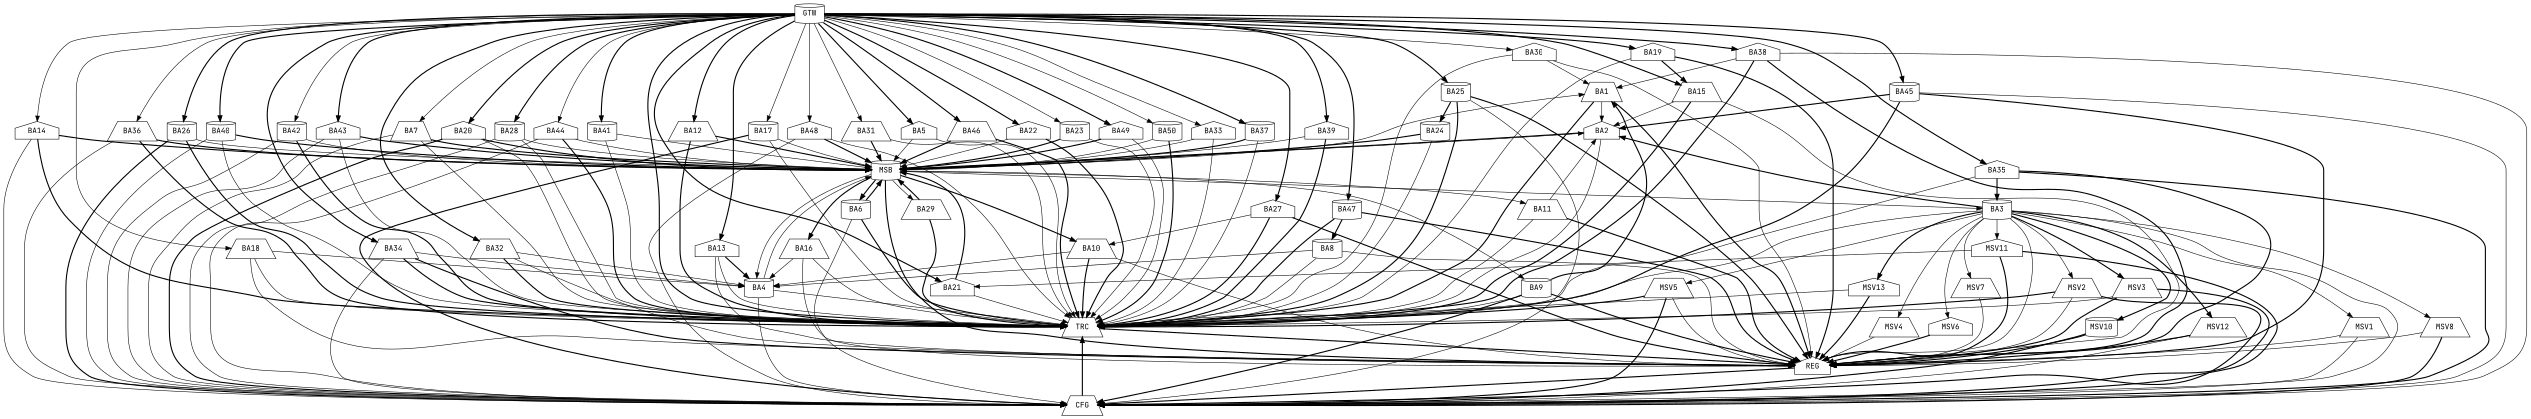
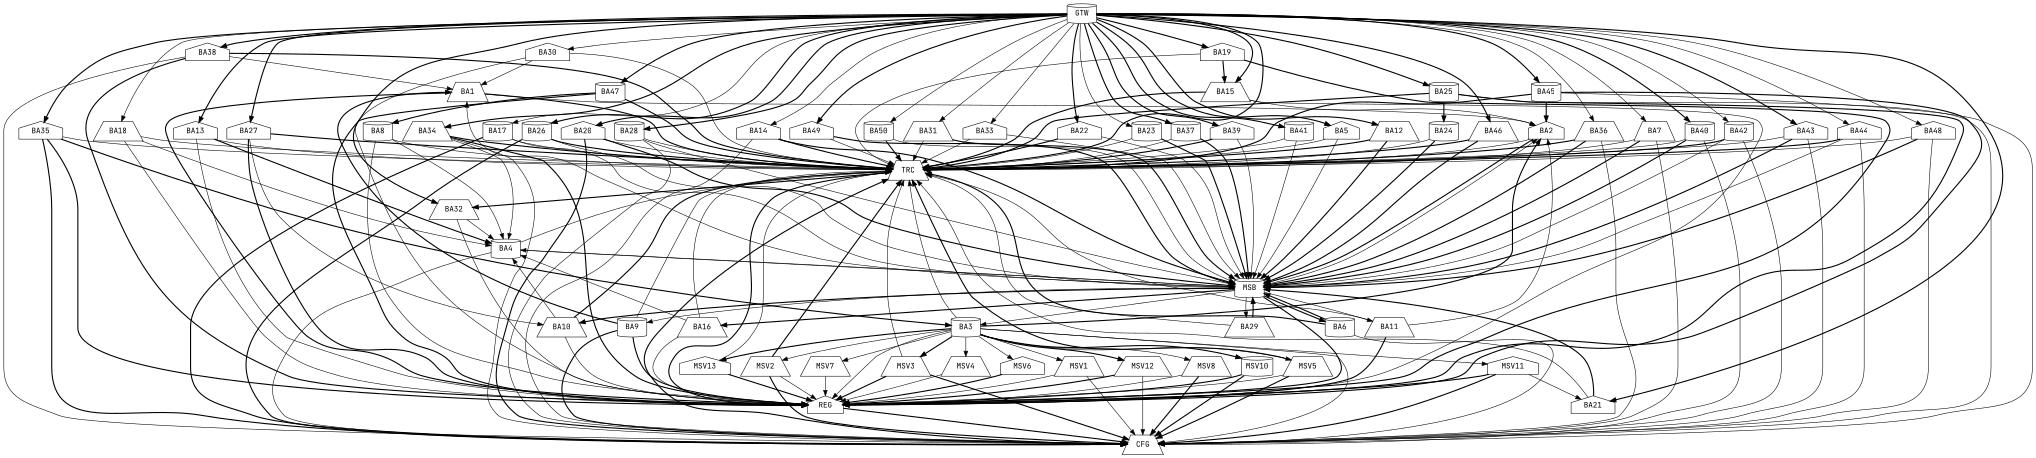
(923, 294) -> (1055, 306)
(774, 318) -> (623, 195)
